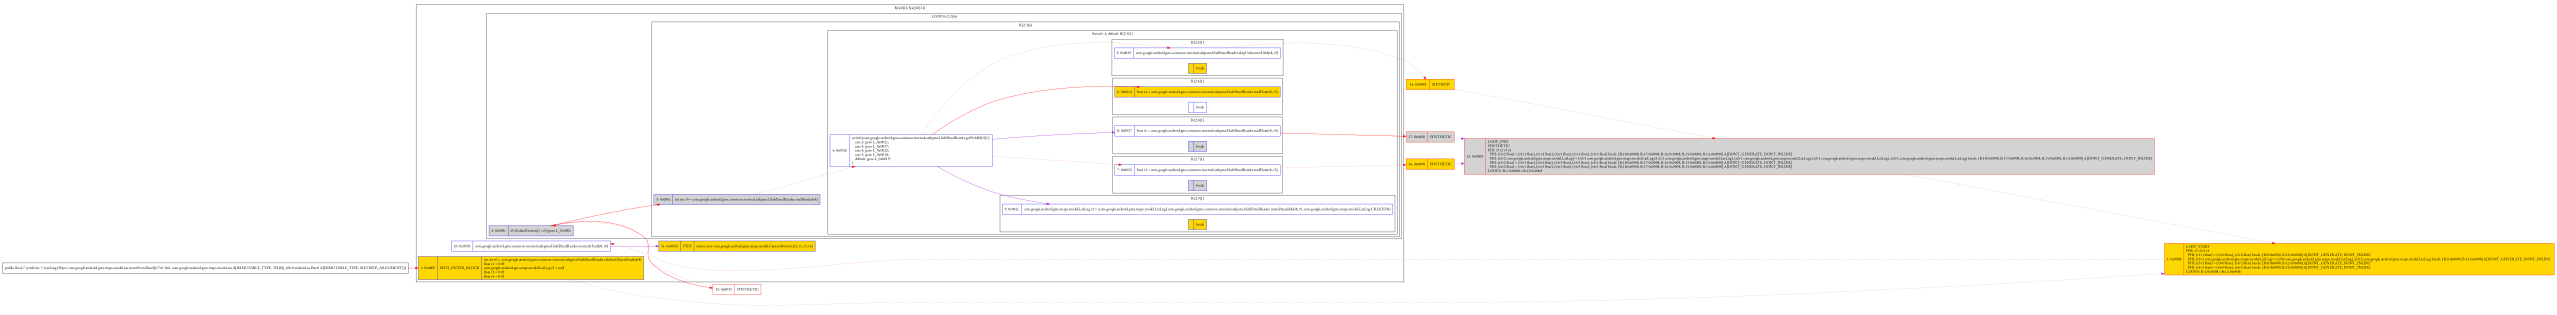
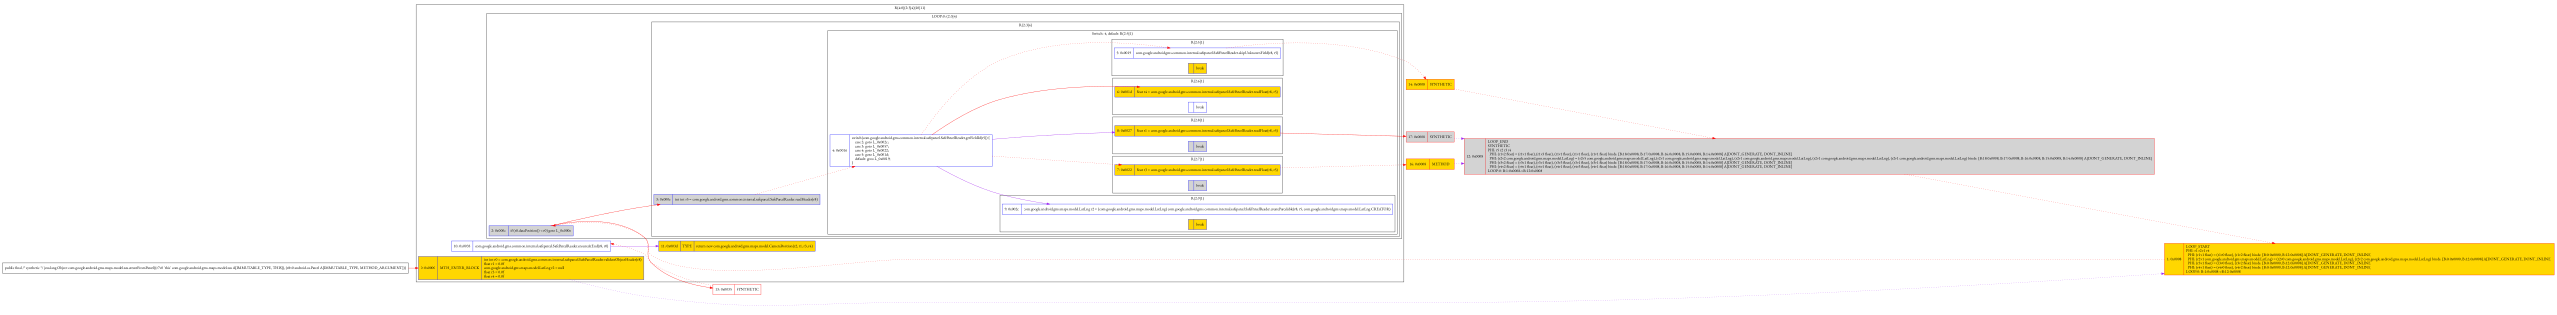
(1441, 84) -> (1441, 84)
(1198, 131) -> (1198, 131)
(1441, 164) -> (1441, 164)
(1198, 170) -> (1198, 170)
